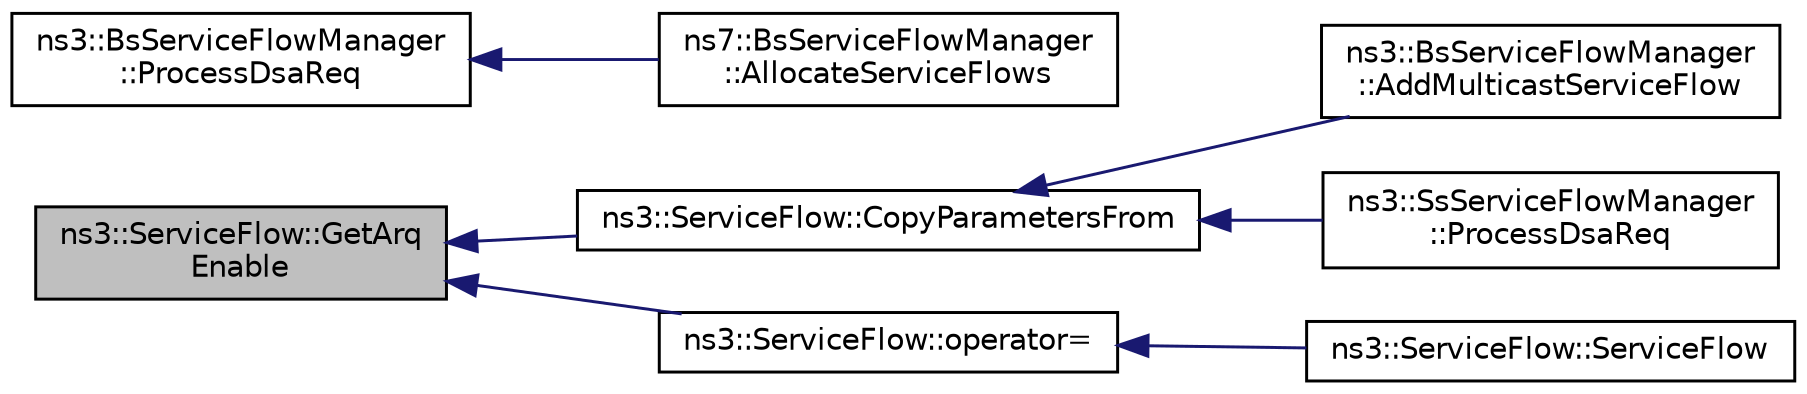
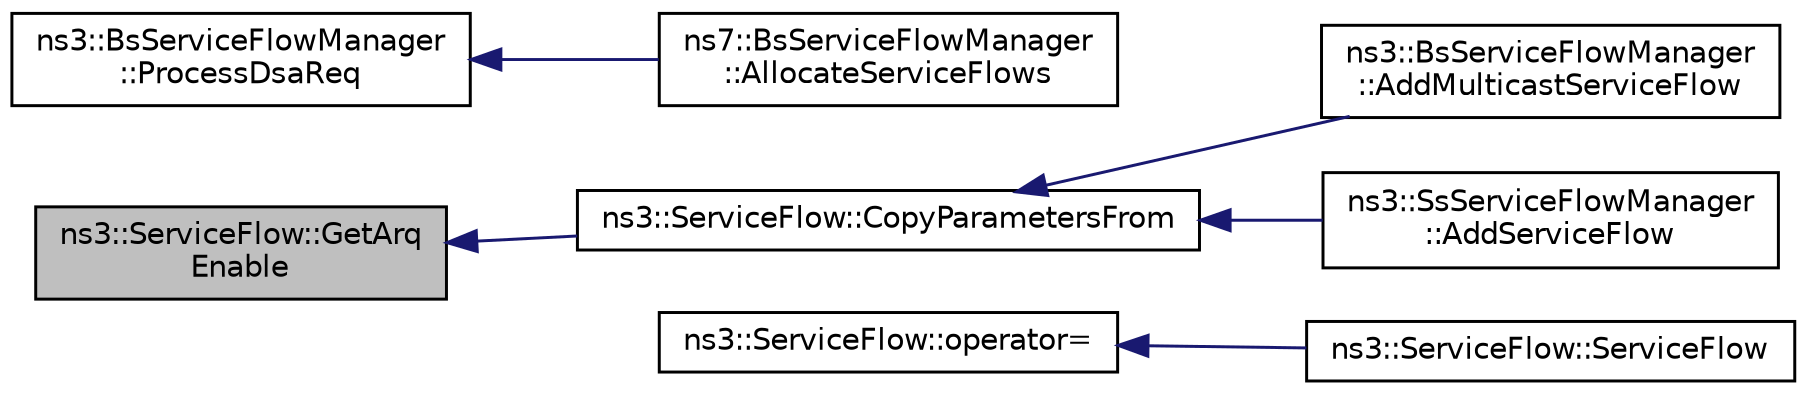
(1551, 220) -> (1551, 220)
(579, 300) -> none
